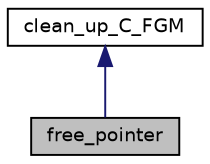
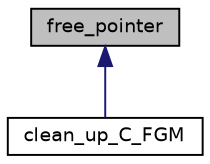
(105, 92) -> (105, 92)
